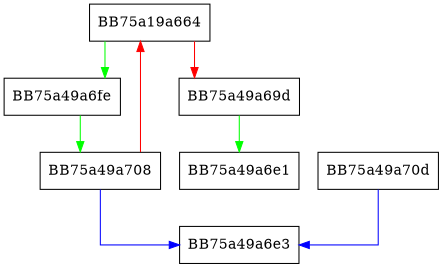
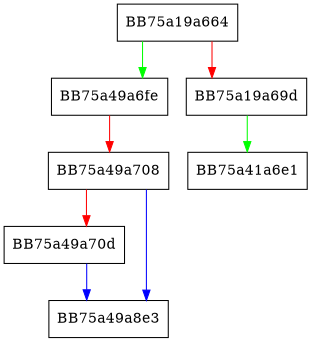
(239, 97) -> (246, 97)
(140, 102) -> (86, 203)
(80, 129) -> (110, 129)
(239, 171) -> (248, 171)
(239, 245) -> (109, 319)
